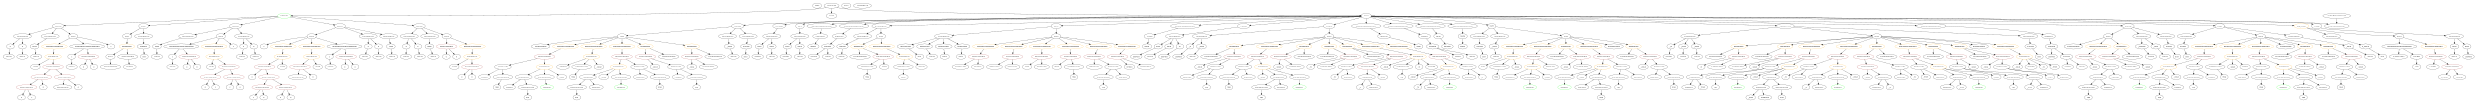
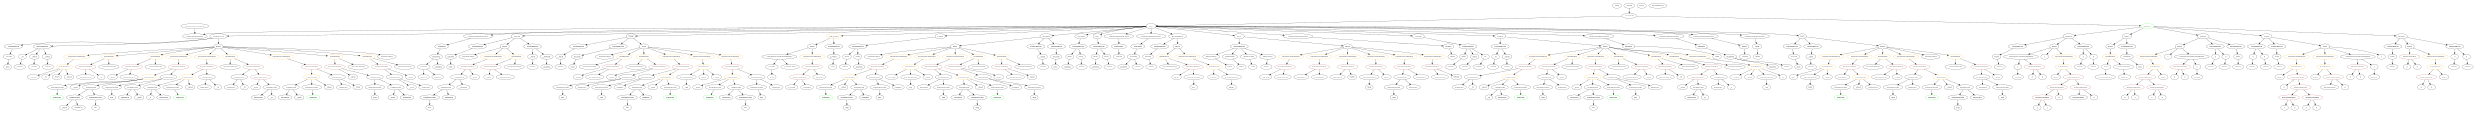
(832, 10) -> (1629, 10)
